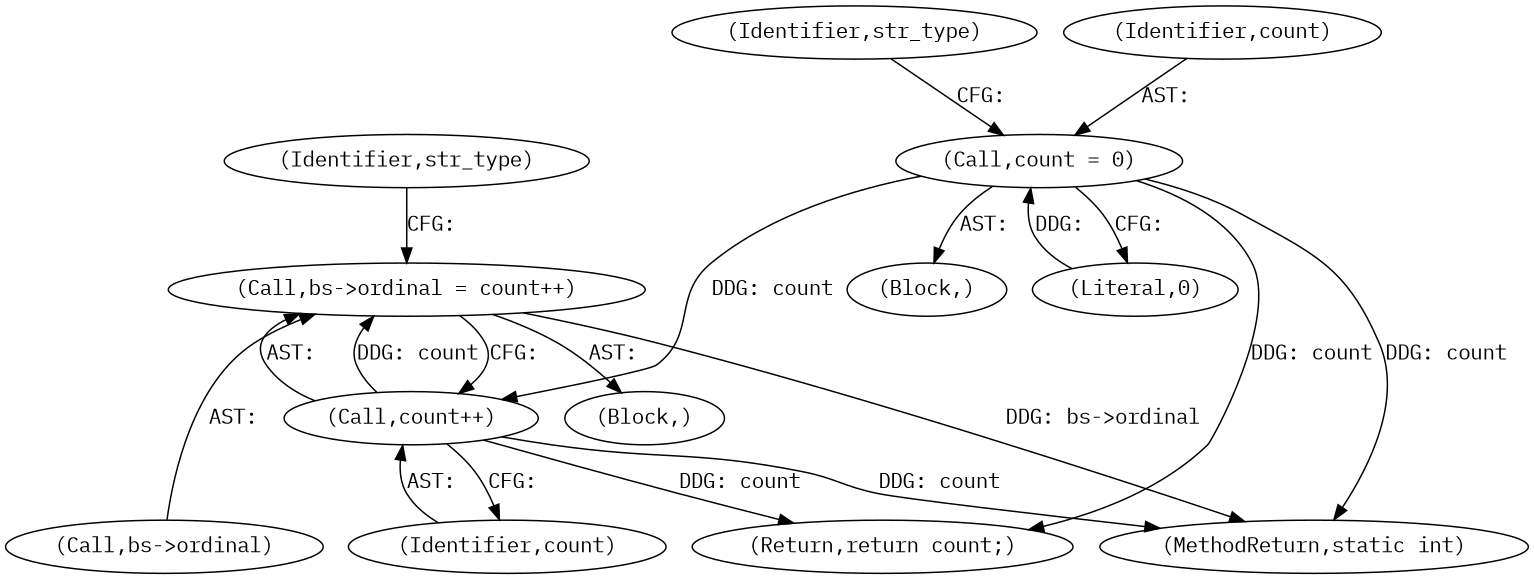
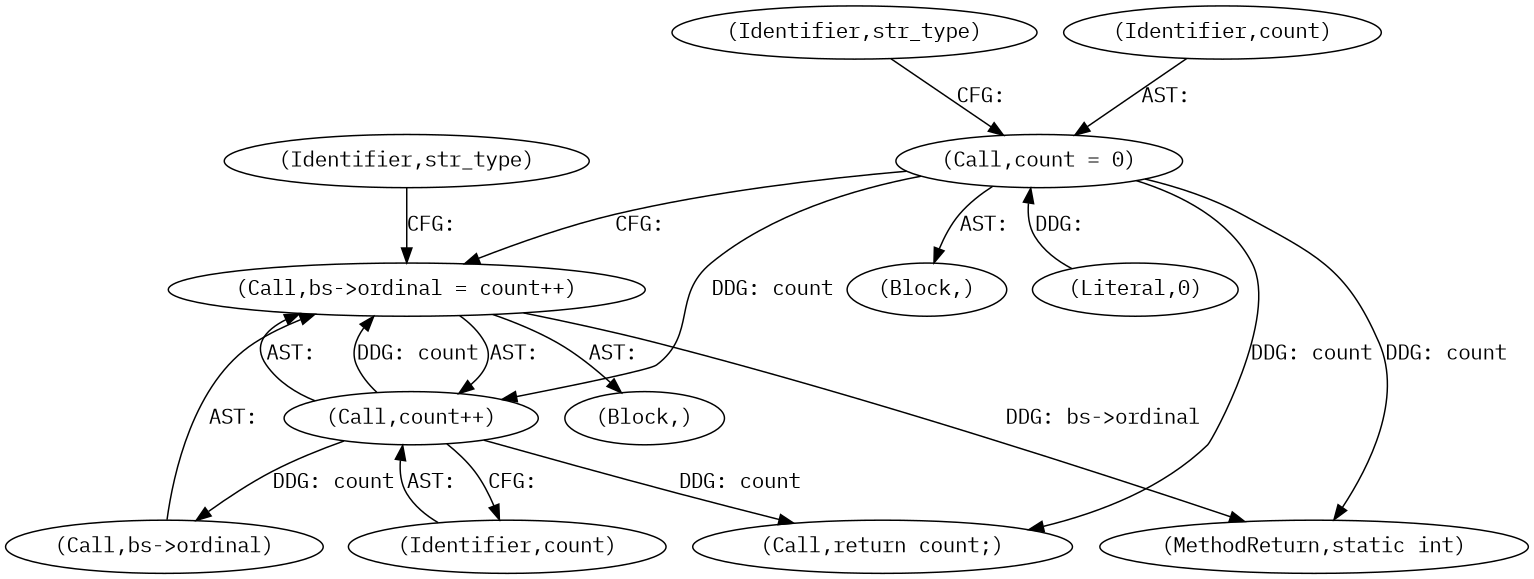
(1103, 215) -> (689, 199)
(521, 354) -> (521, 354)
(824, 477) -> (274, 471)
(883, 547) -> (883, 547)
